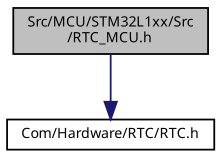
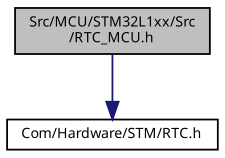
(111, 135) -> (112, 135)
